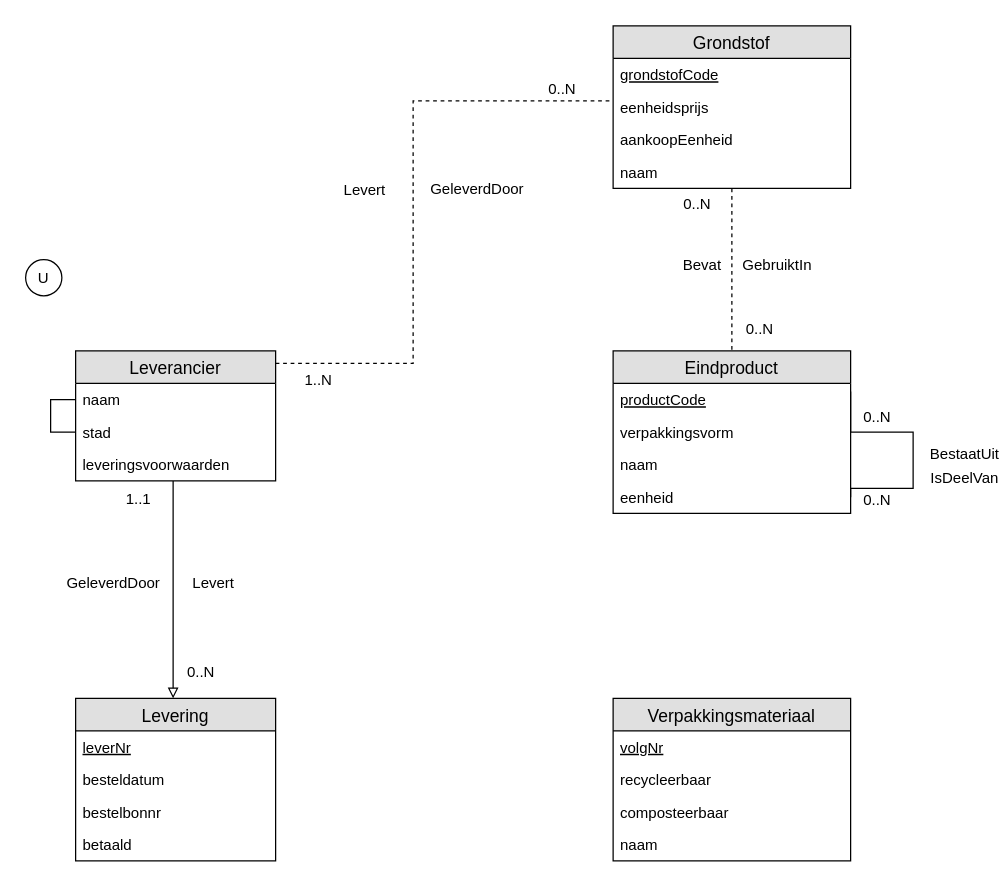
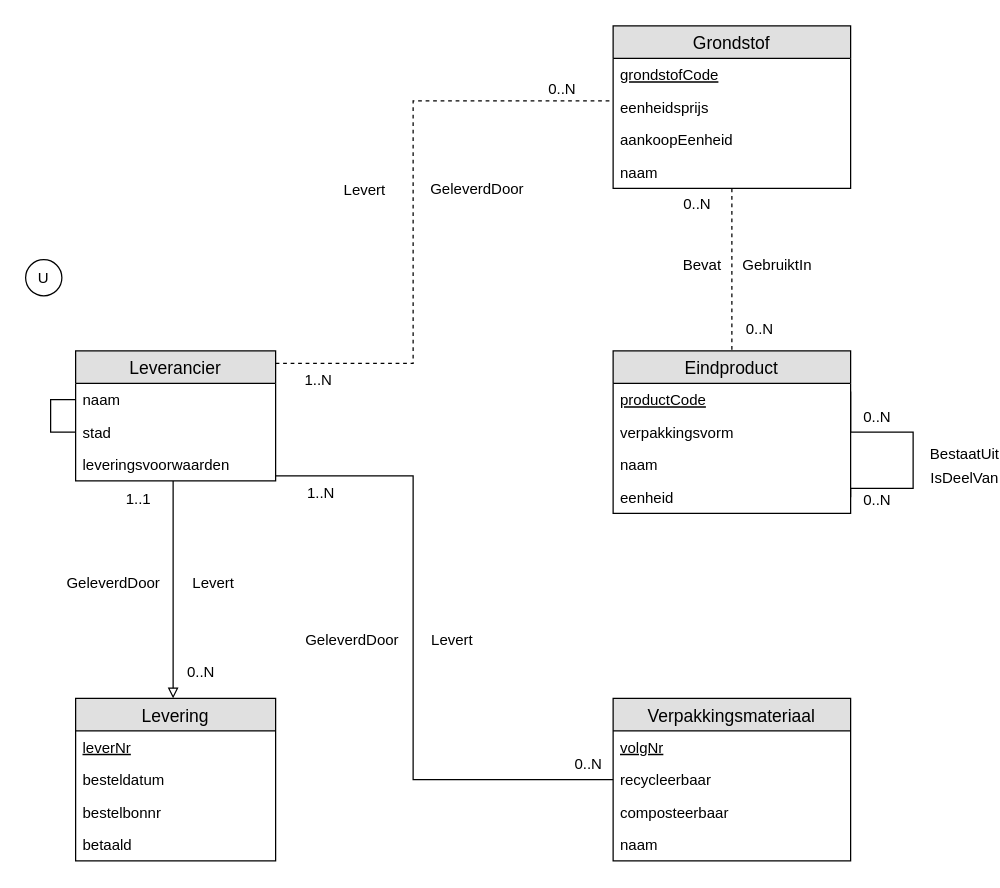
none -> (413, 659)
